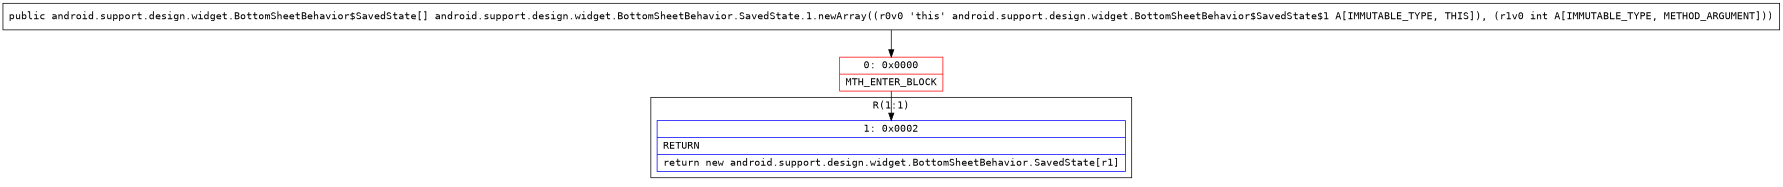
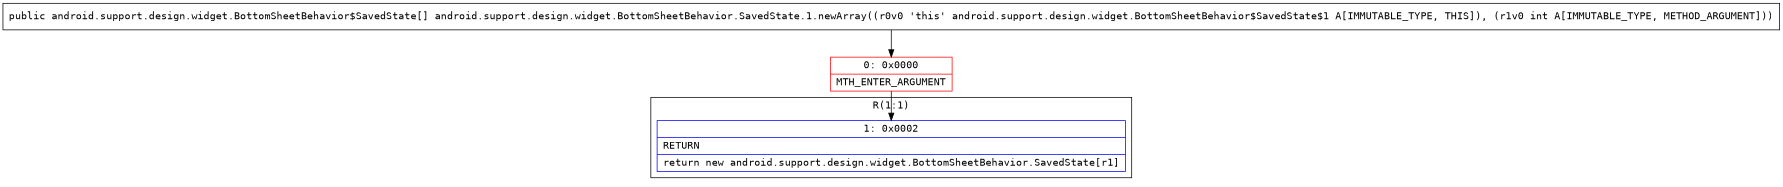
(891, 82) -> (891, 82)
